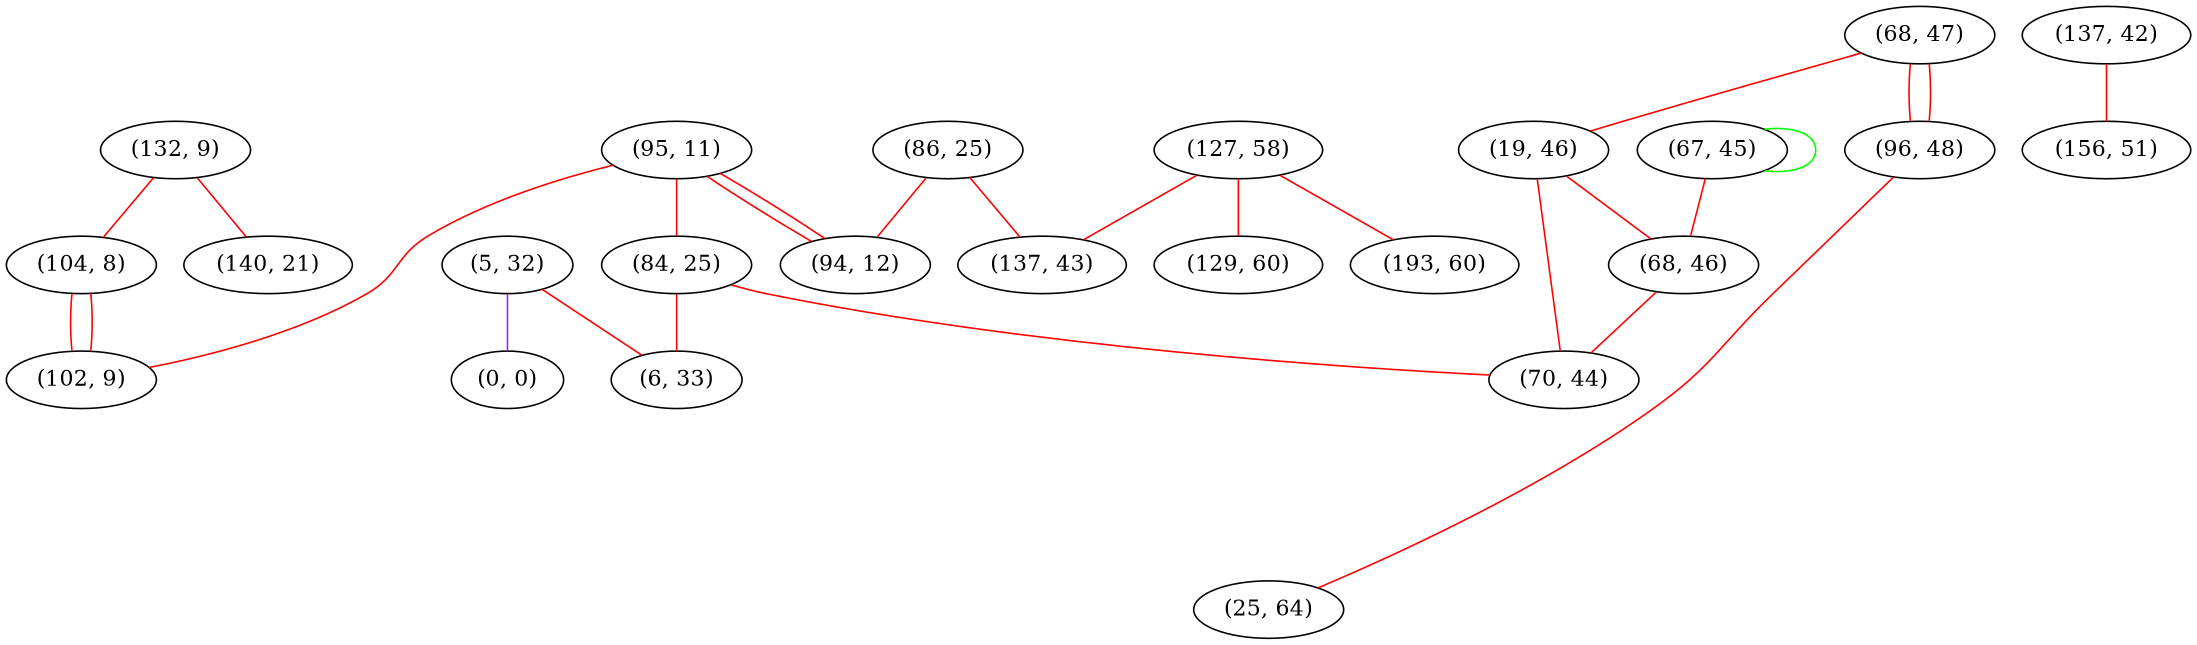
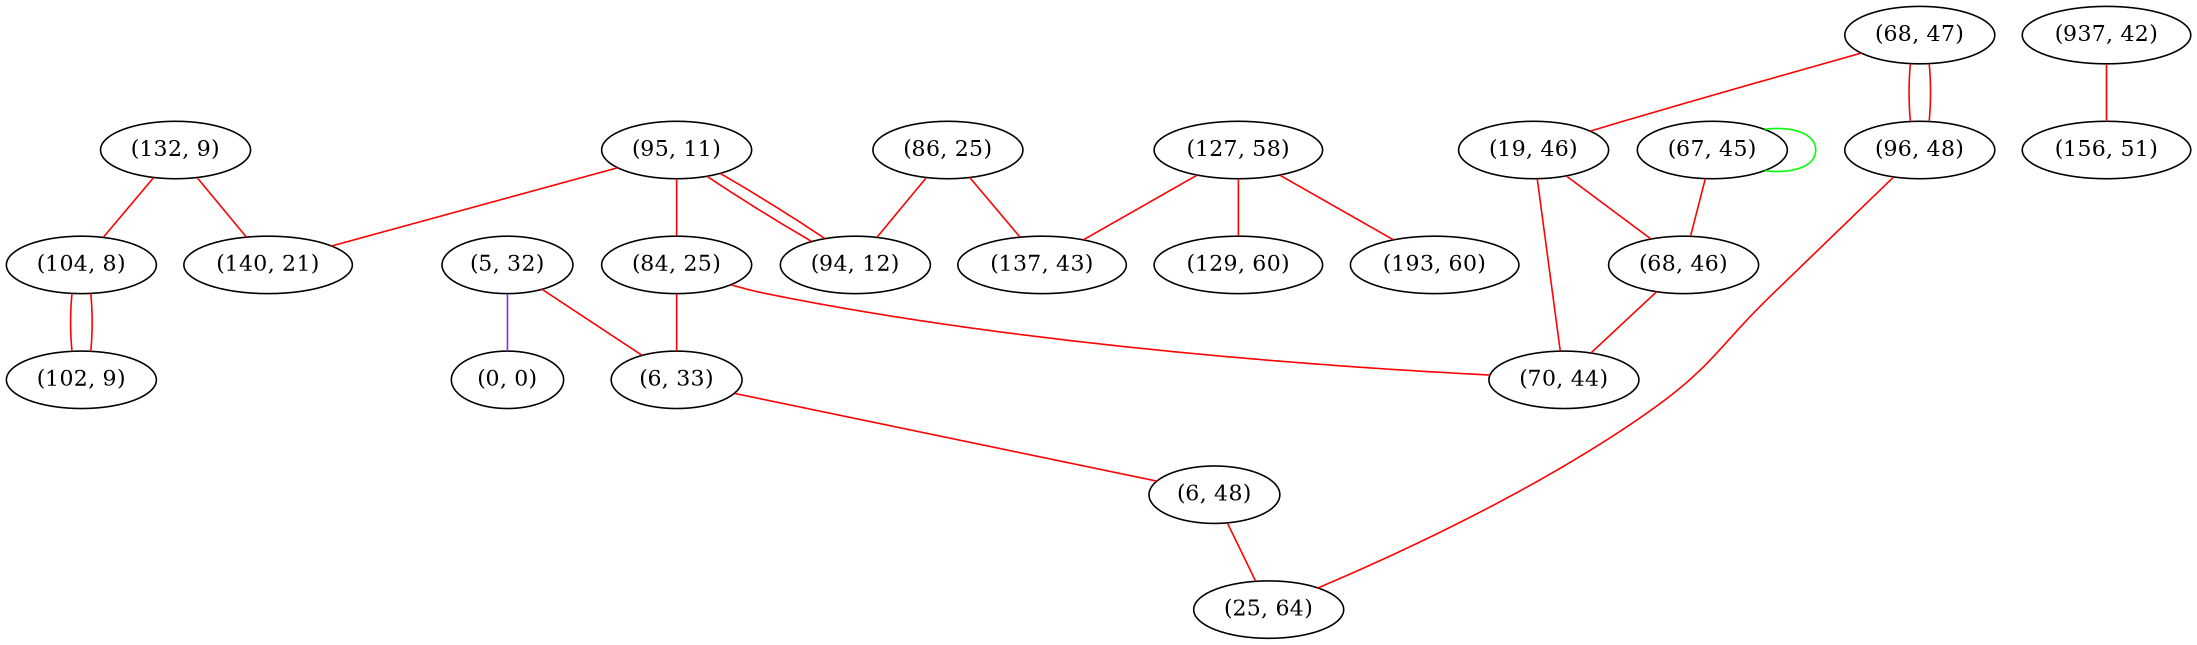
(2106, 35) -> (2106, 35)
(387, 277) -> (475, 207)
none -> (1214, 495)
